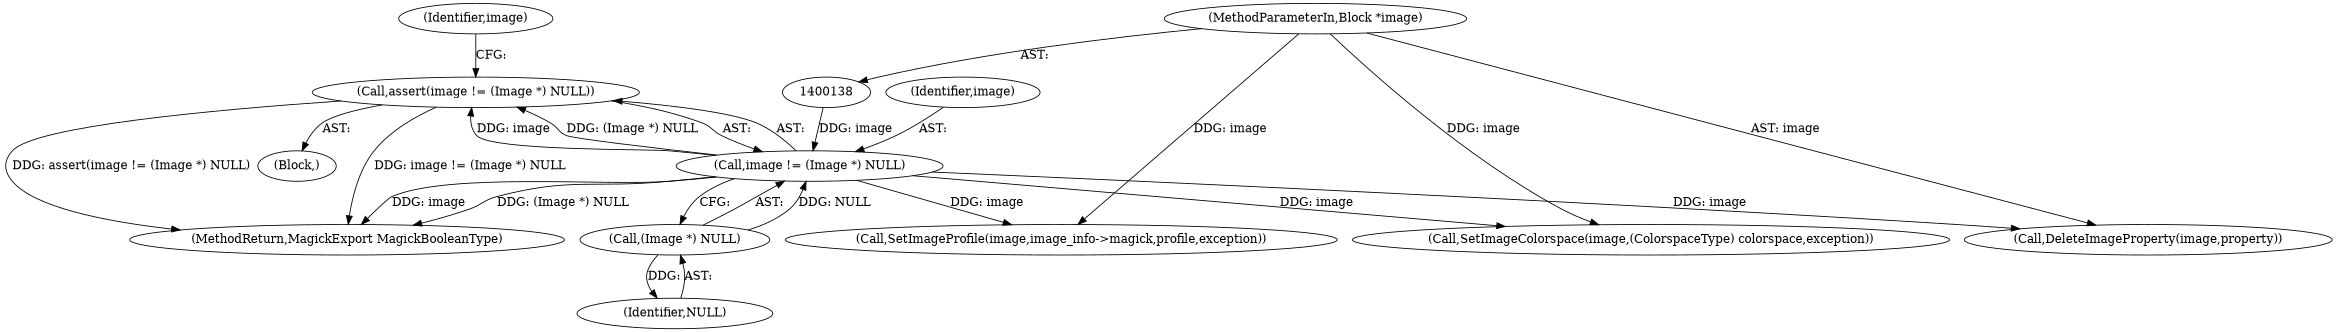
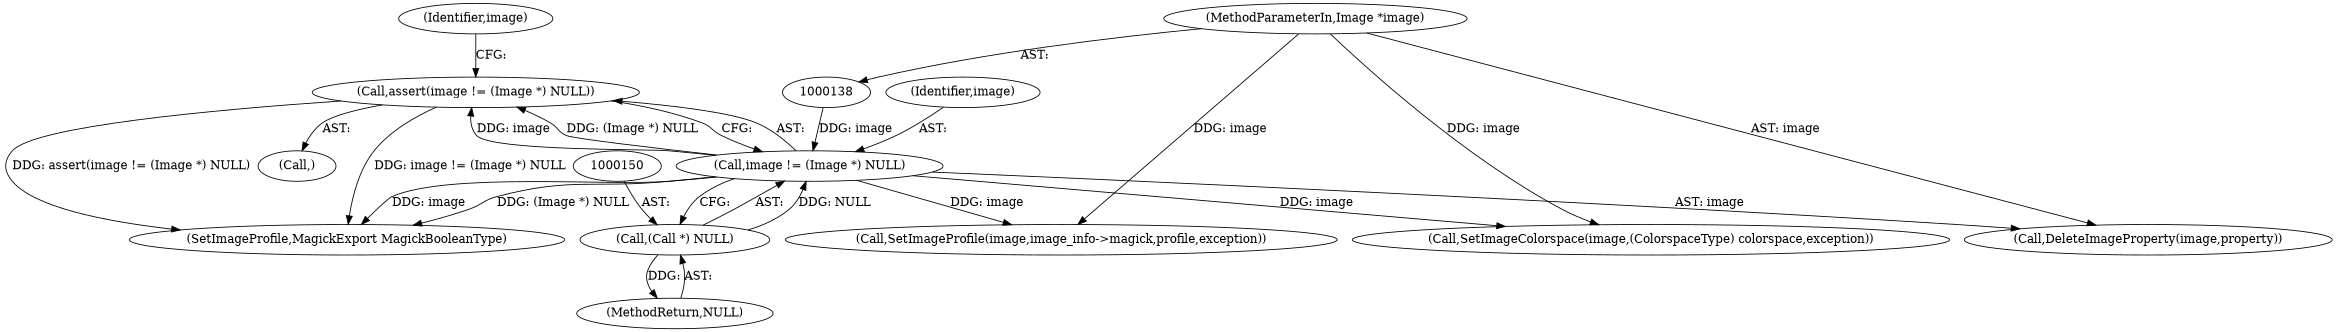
(1315, 19) -> (1315, 19)
(827, 92) -> (827, 92)
(739, 129) -> (739, 129)
(297, 166) -> (297, 166)
none -> (617, 166)
(1710, 203) -> (1710, 203)
(347, 240) -> (347, 240)
(675, 240) -> (675, 240)
(675, 313) -> (675, 313)
